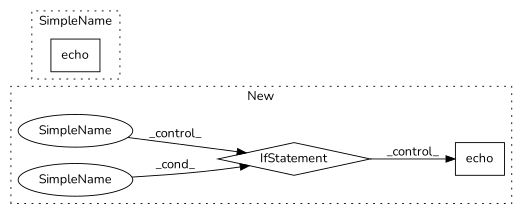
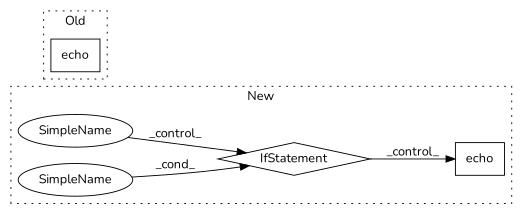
(76, 21) -> (75, 21)
